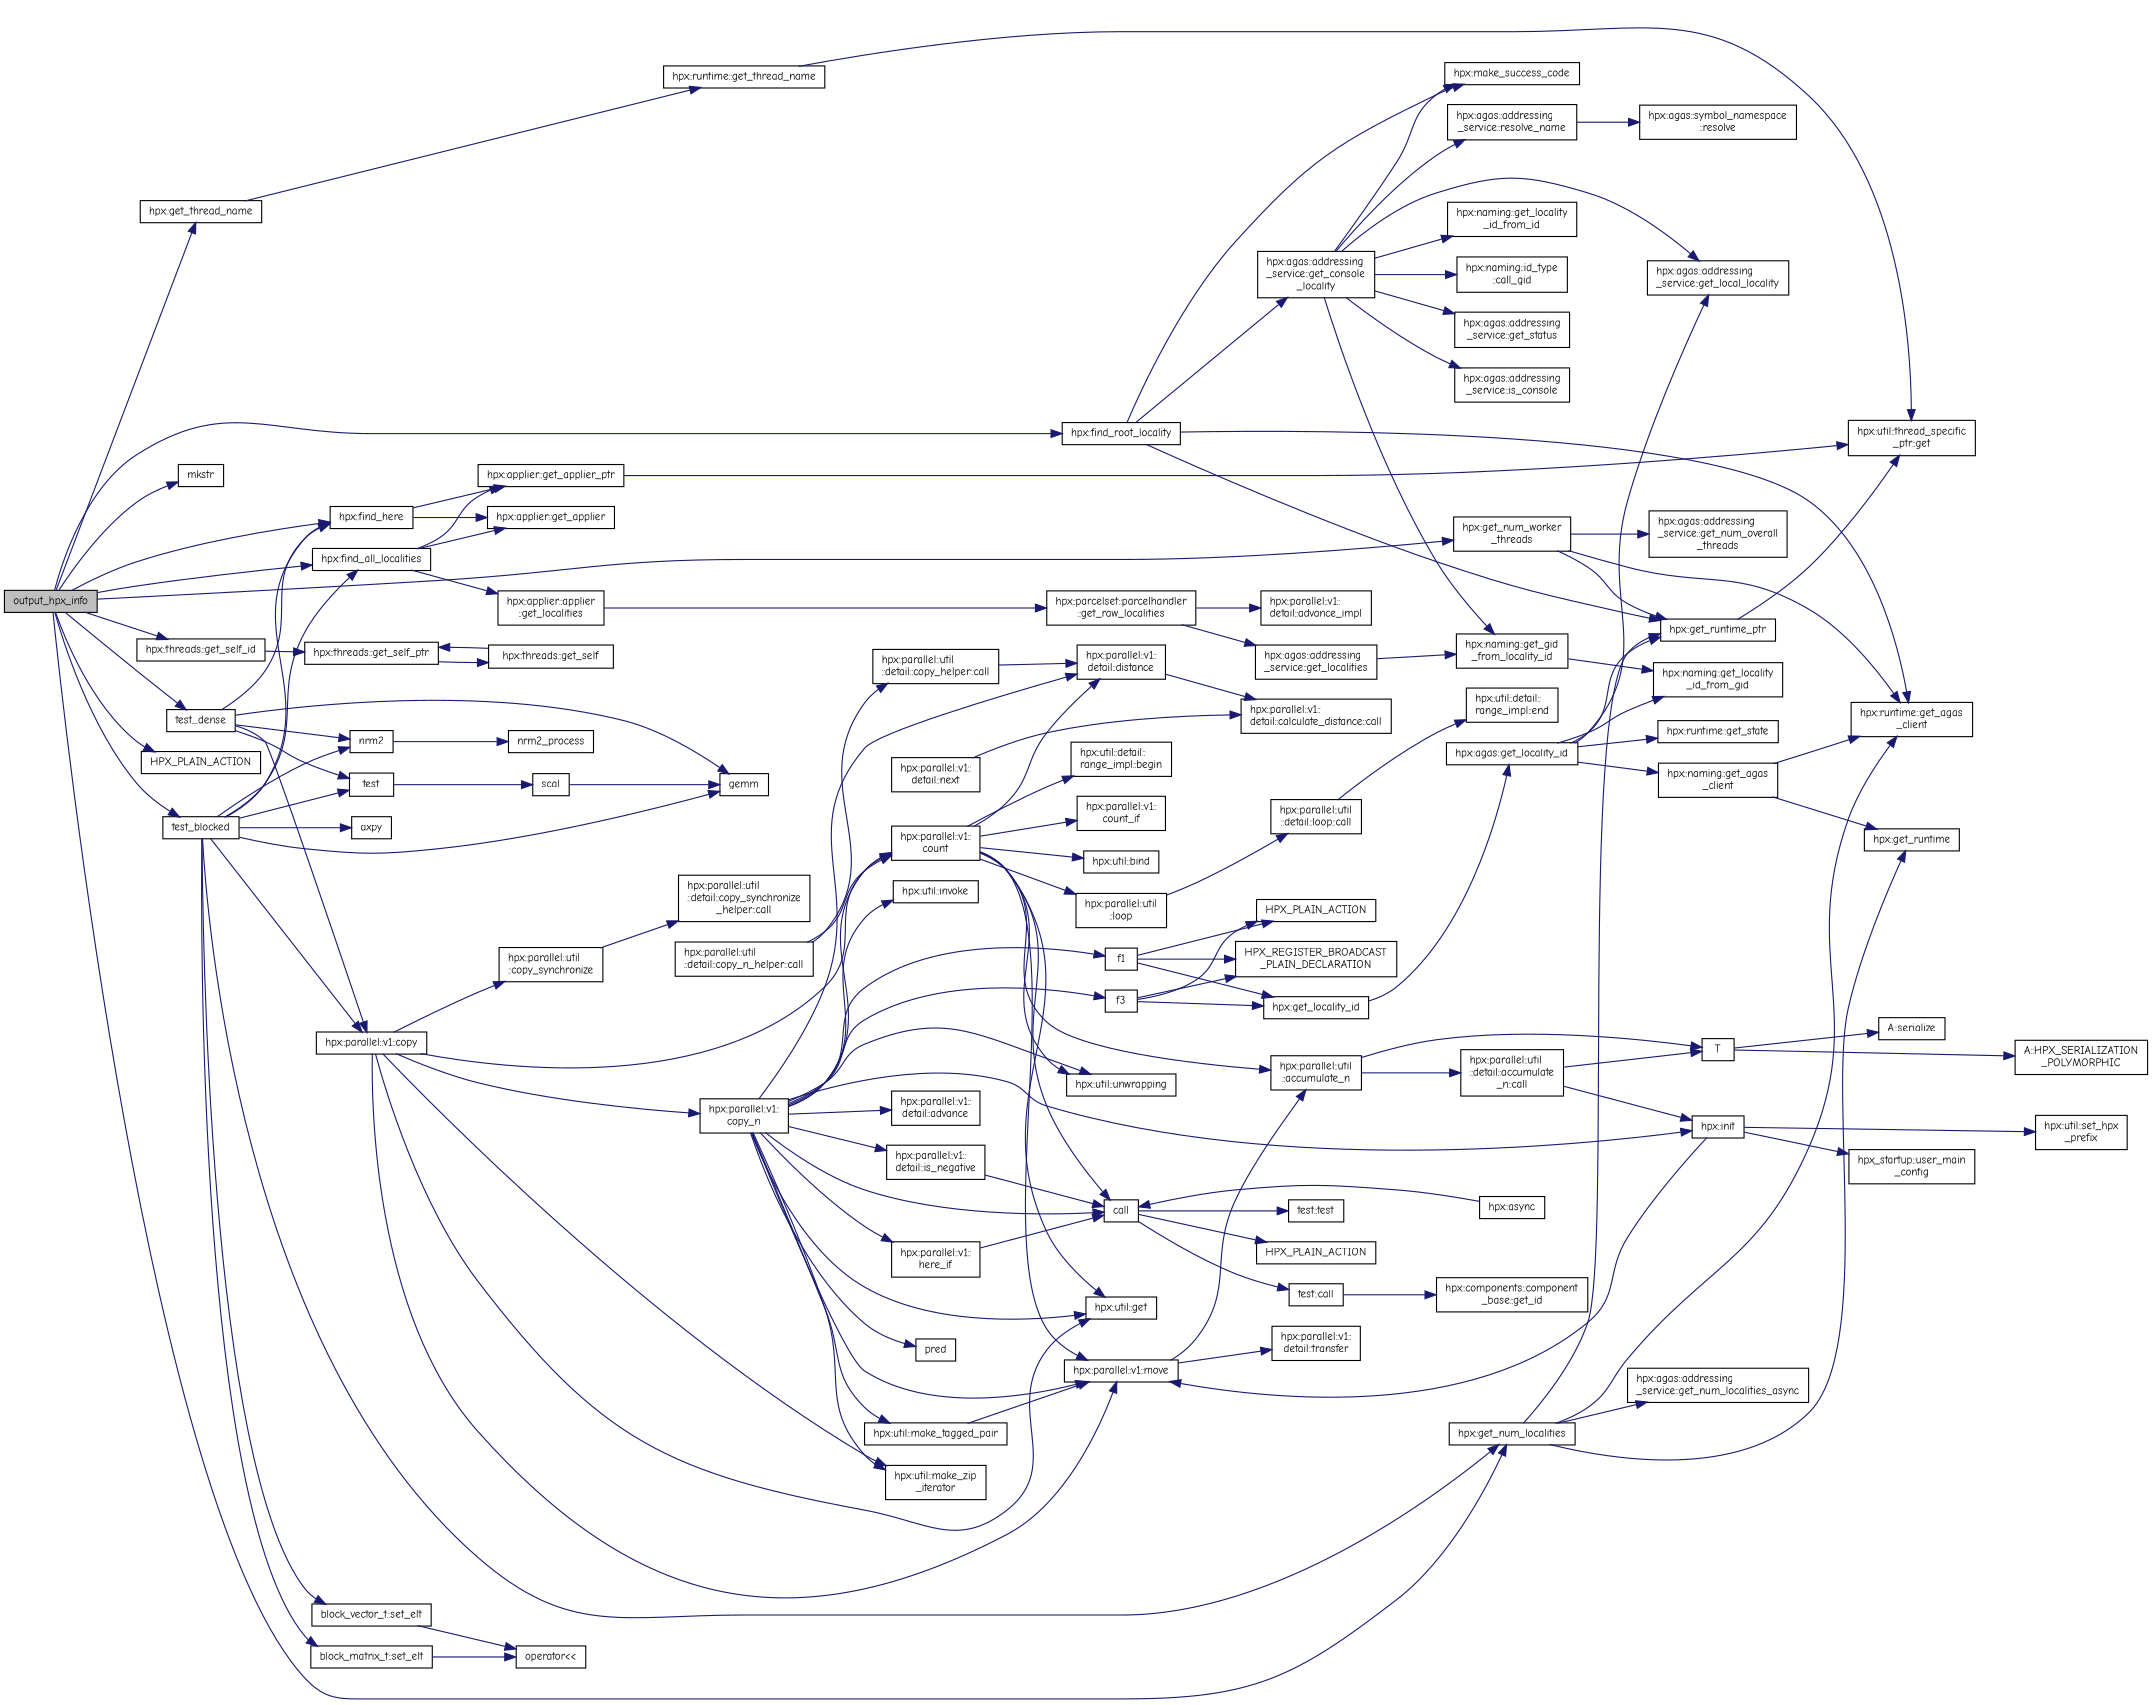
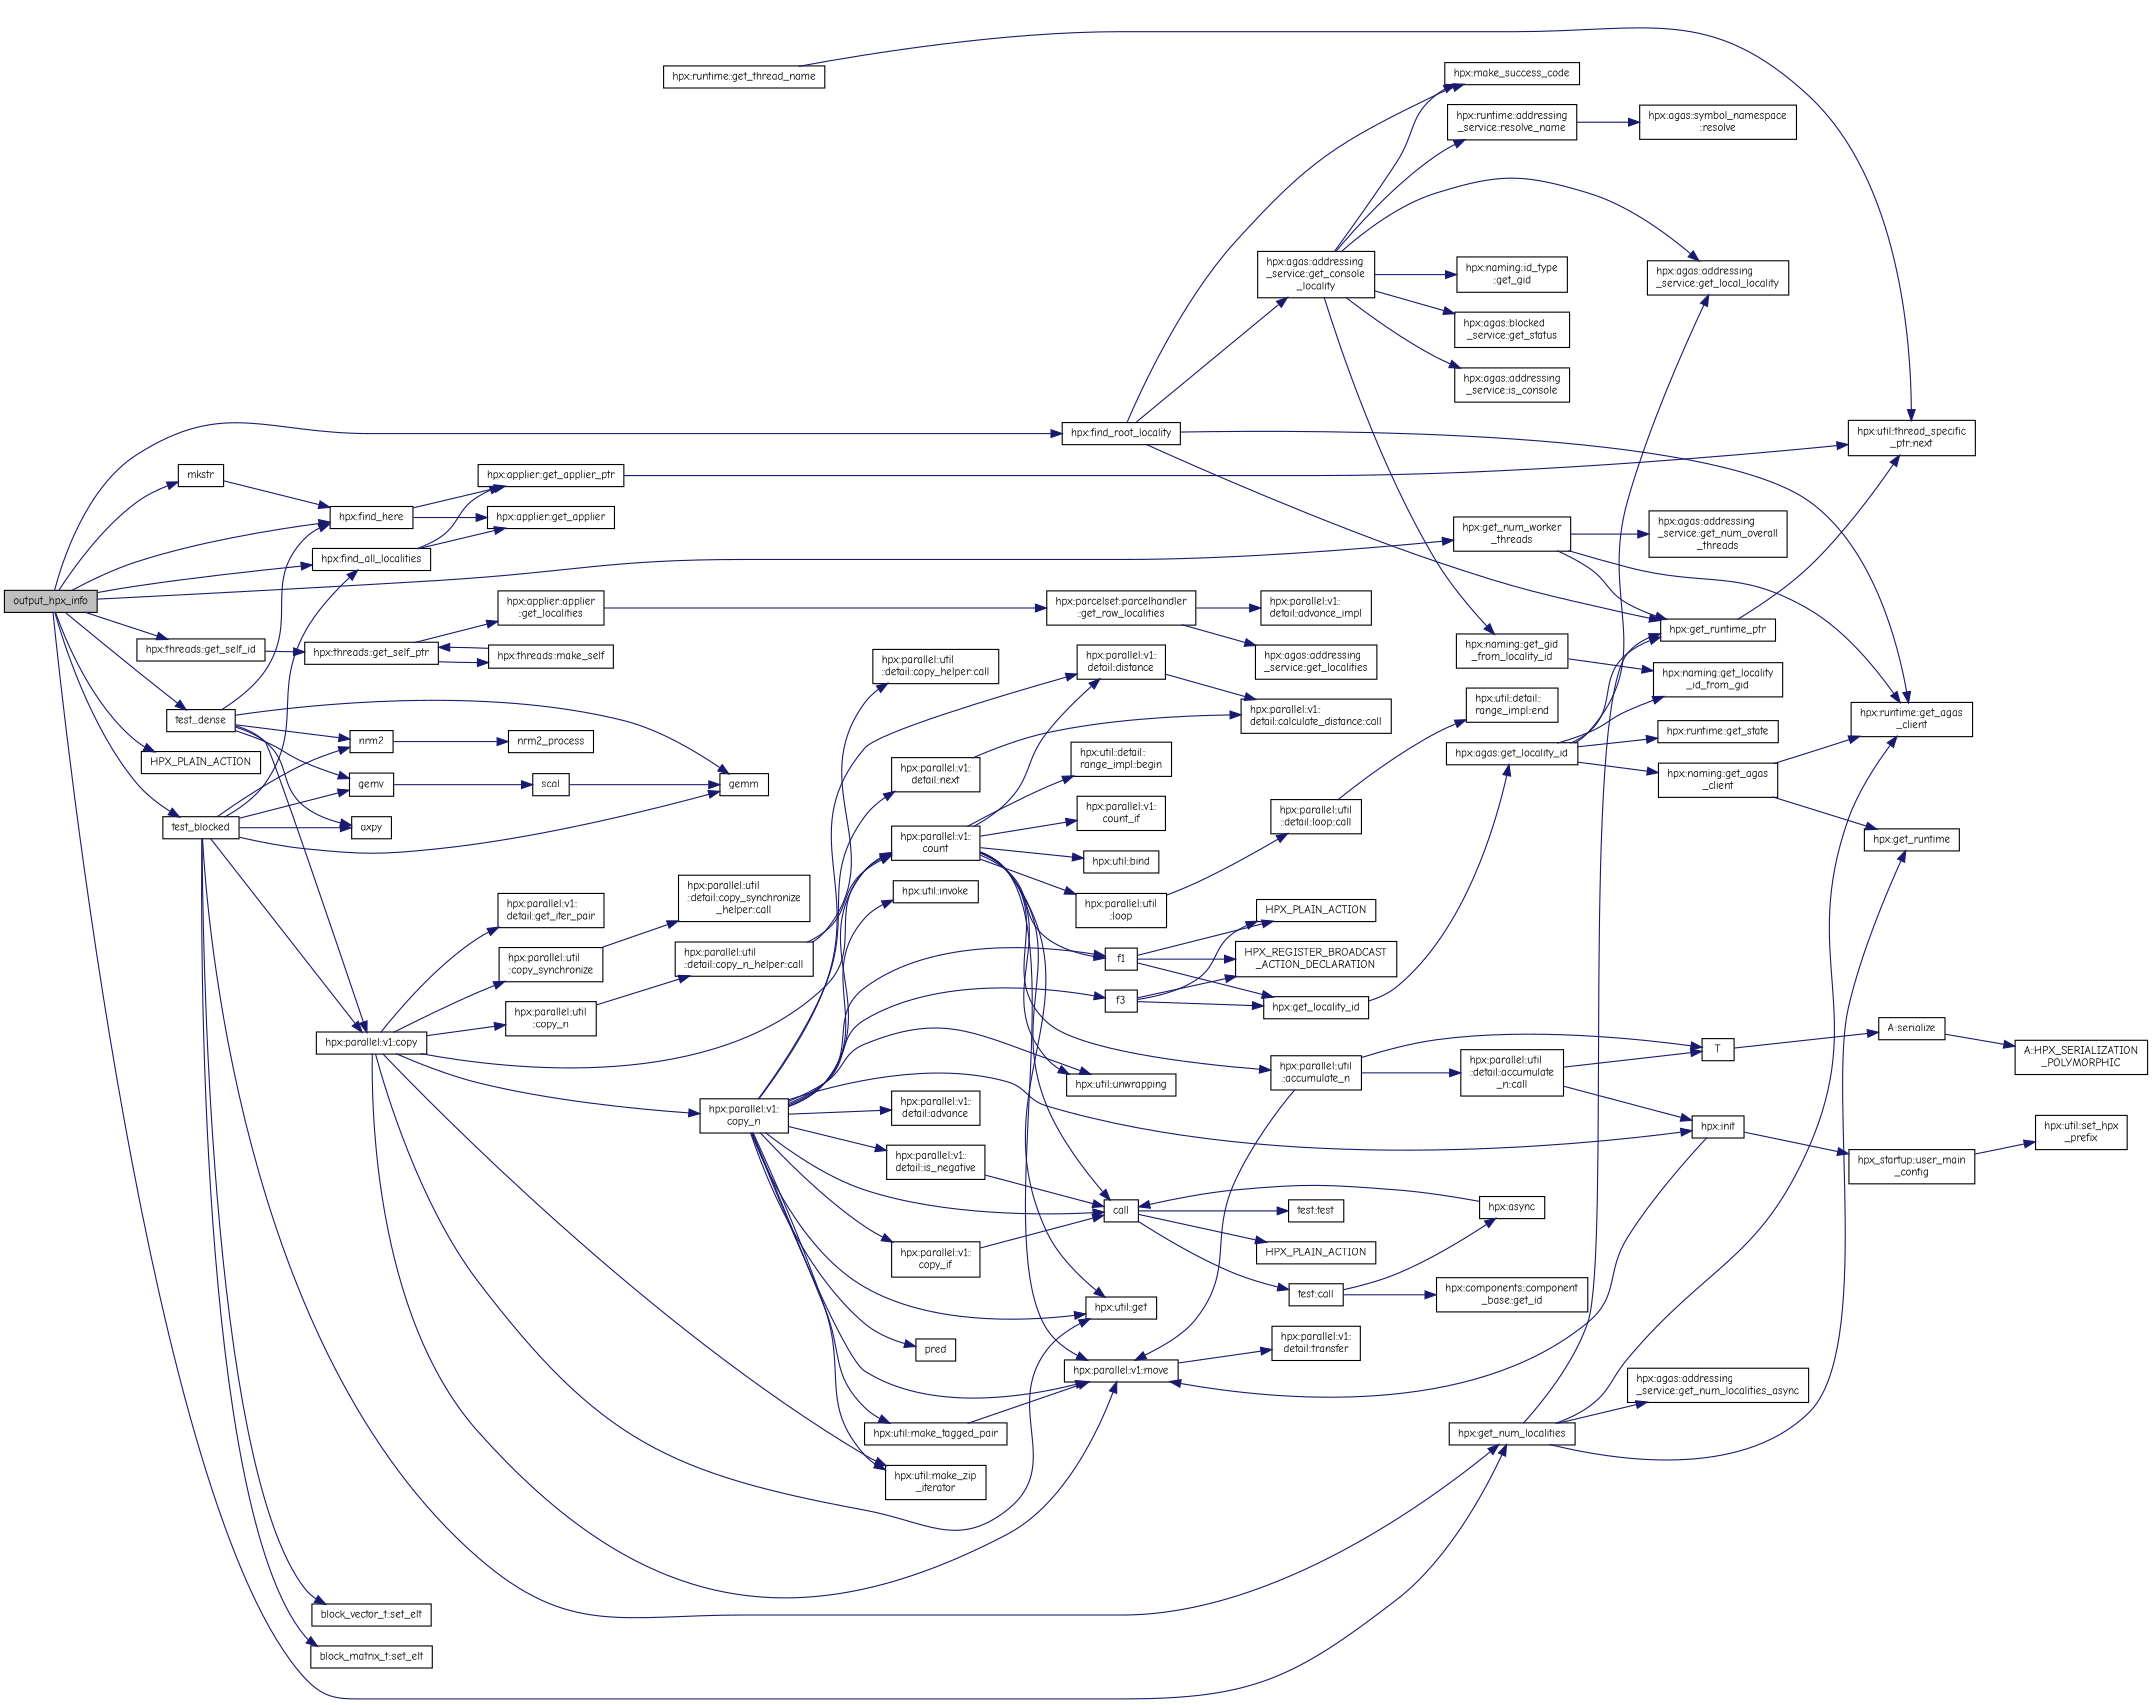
(1512, 122) -> (1512, 122)
(201, 212) -> none
(1512, 219) -> none
(1512, 275) -> (1512, 275)
(1512, 330) -> (1512, 330)
(1912, 438) -> (1912, 438)
(468, 586) -> (450, 633)
(551, 657) -> (551, 657)
(1411, 657) -> none
(1032, 664) -> none
(283, 676) -> (271, 493)
(372, 785) -> (372, 785)
none -> (291, 791)
none -> (842, 867)
none -> (551, 911)
none -> (1049, 940)
(1316, 959) -> (1316, 959)
none -> (551, 1019)
(1869, 1053) -> (1975, 1039)
(1884, 1129) -> (2000, 1149)
(1228, 1221) -> (1223, 1221)
(936, 1259) -> (936, 1259)
none -> (1418, 1264)
(551, 1657) -> none
